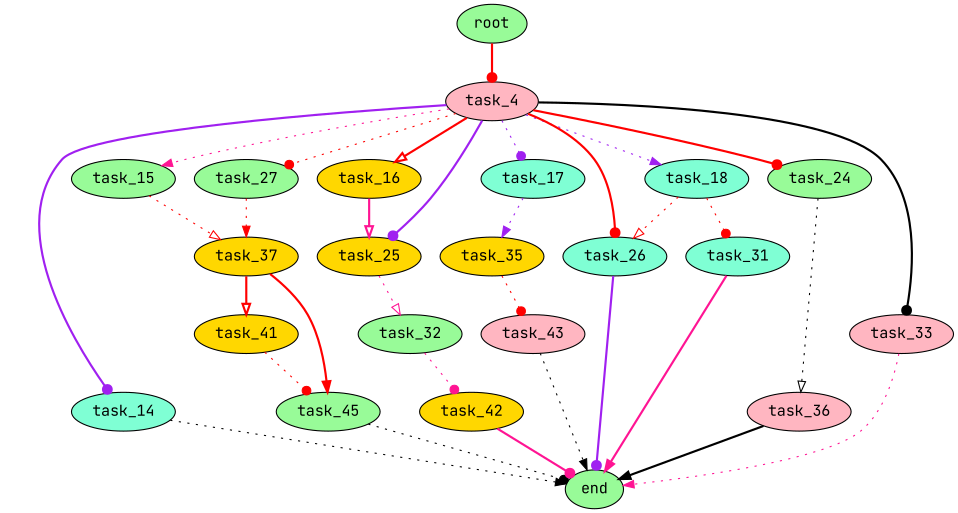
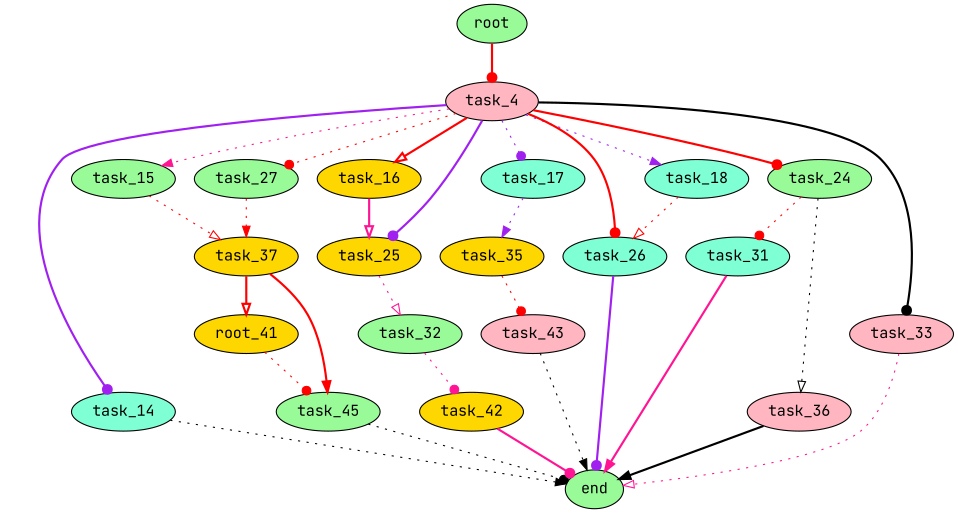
(715, 214) -> (782, 215)
(246, 334) -> (246, 334)
(793, 458) -> (793, 458)
